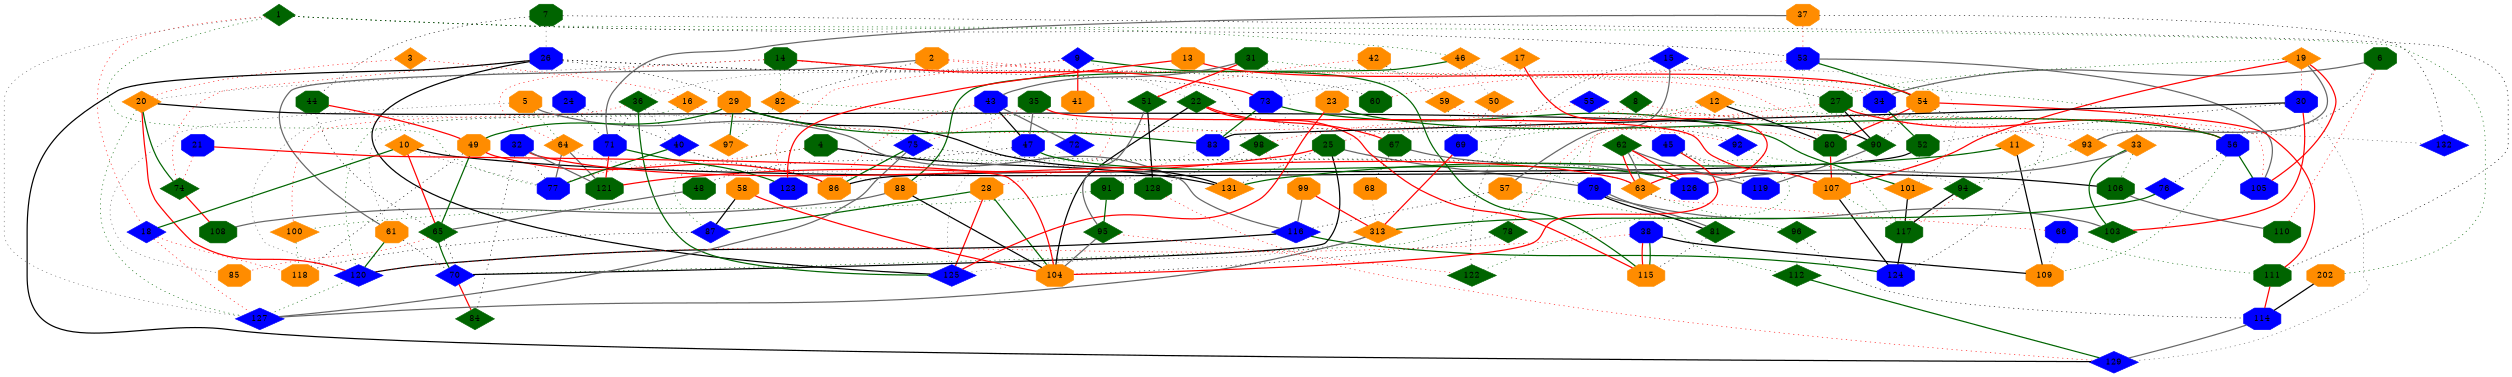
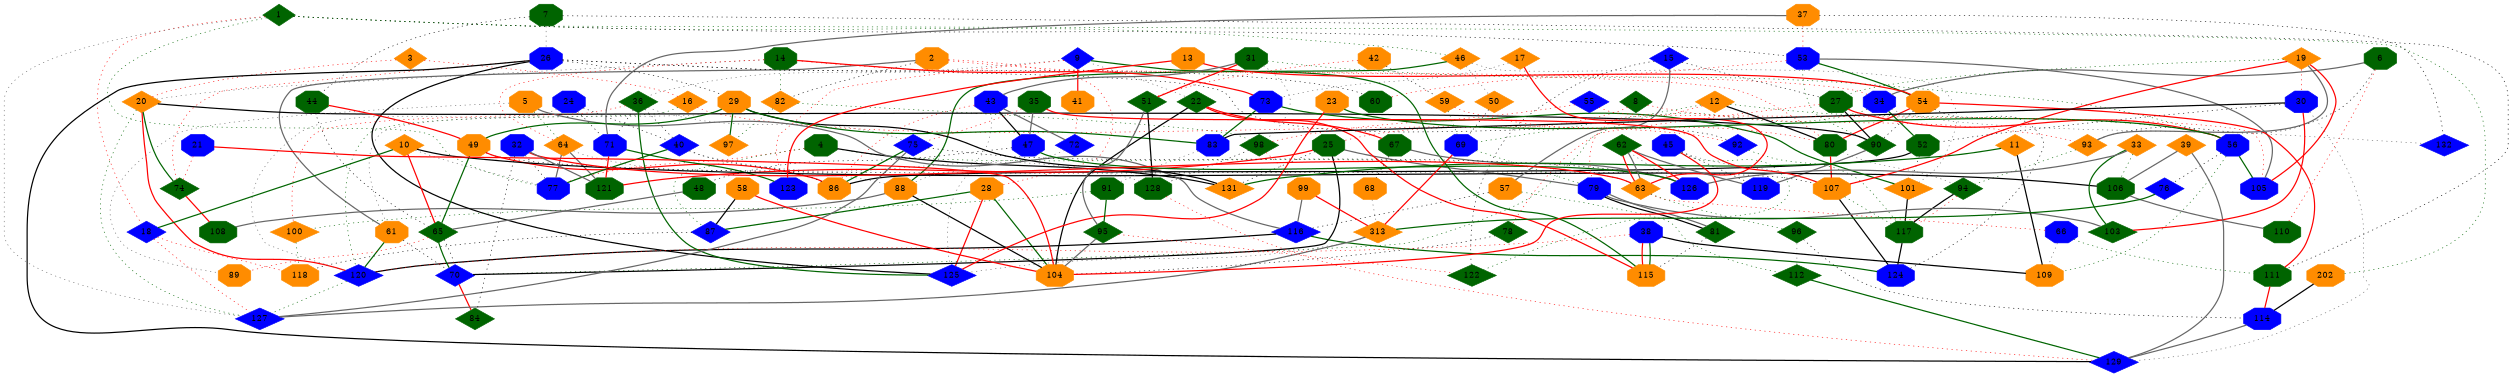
none -> (2186, 145)
(379, 215) -> (1150, 173)
(234, 275) -> (234, 275)
